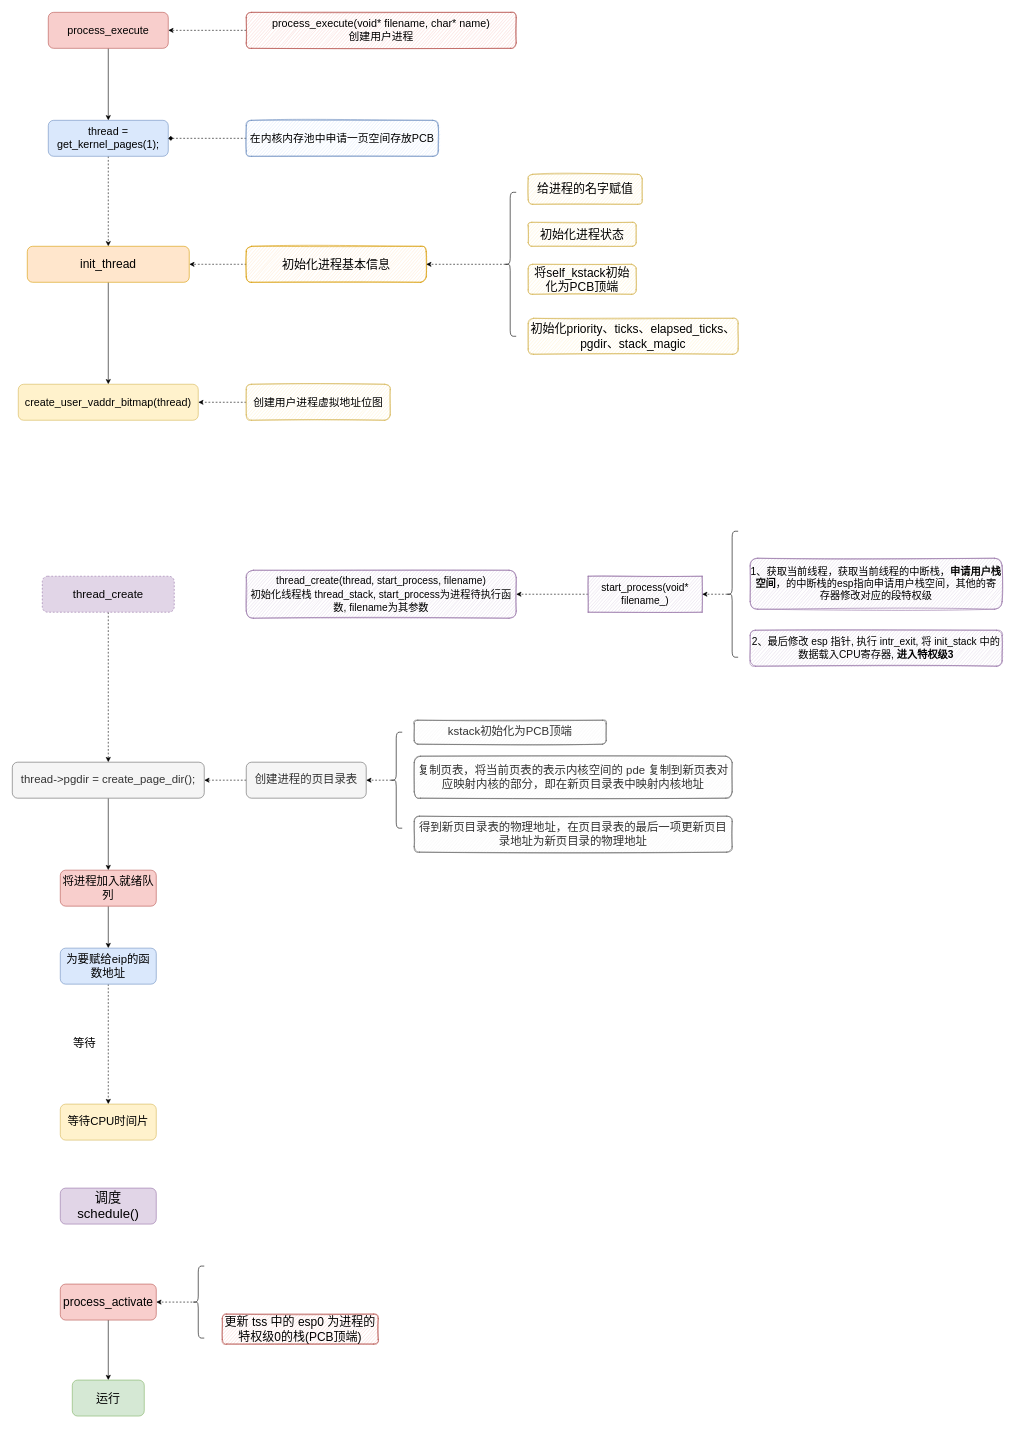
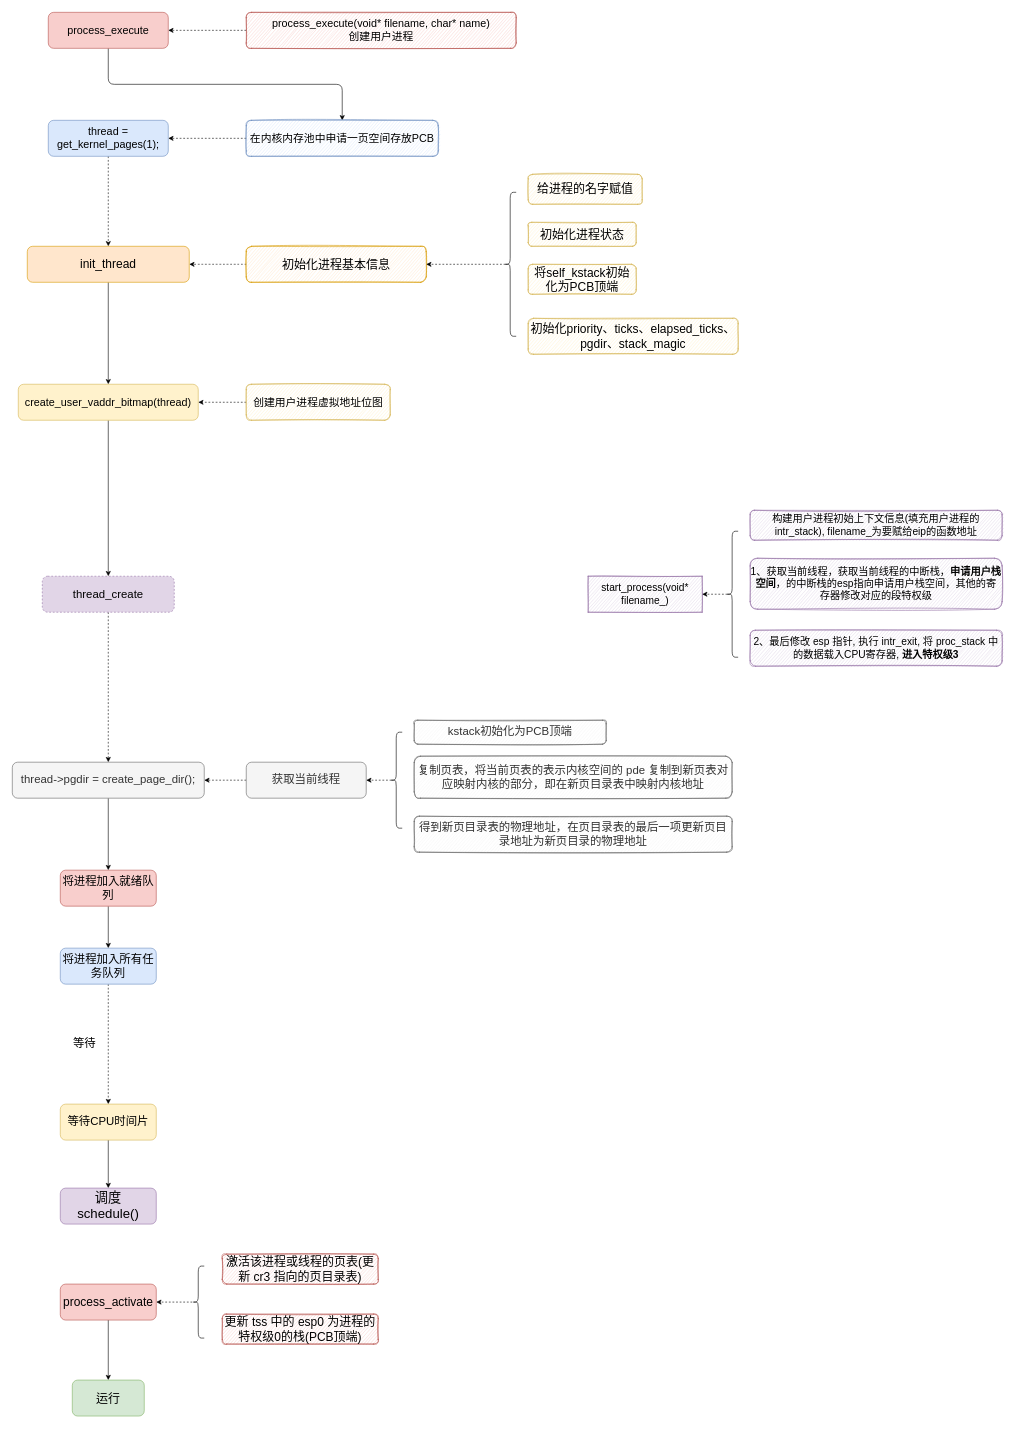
(108, 82) -> (109, 82)
(174, 138) -> (173, 138)
none -> (876, 525)
none -> (108, 570)
(381, 594) -> none
(521, 594) -> none
(876, 648) -> (876, 648)
(306, 780) -> (306, 780)
(108, 966) -> (108, 966)
none -> (108, 1182)
none -> (300, 1269)
